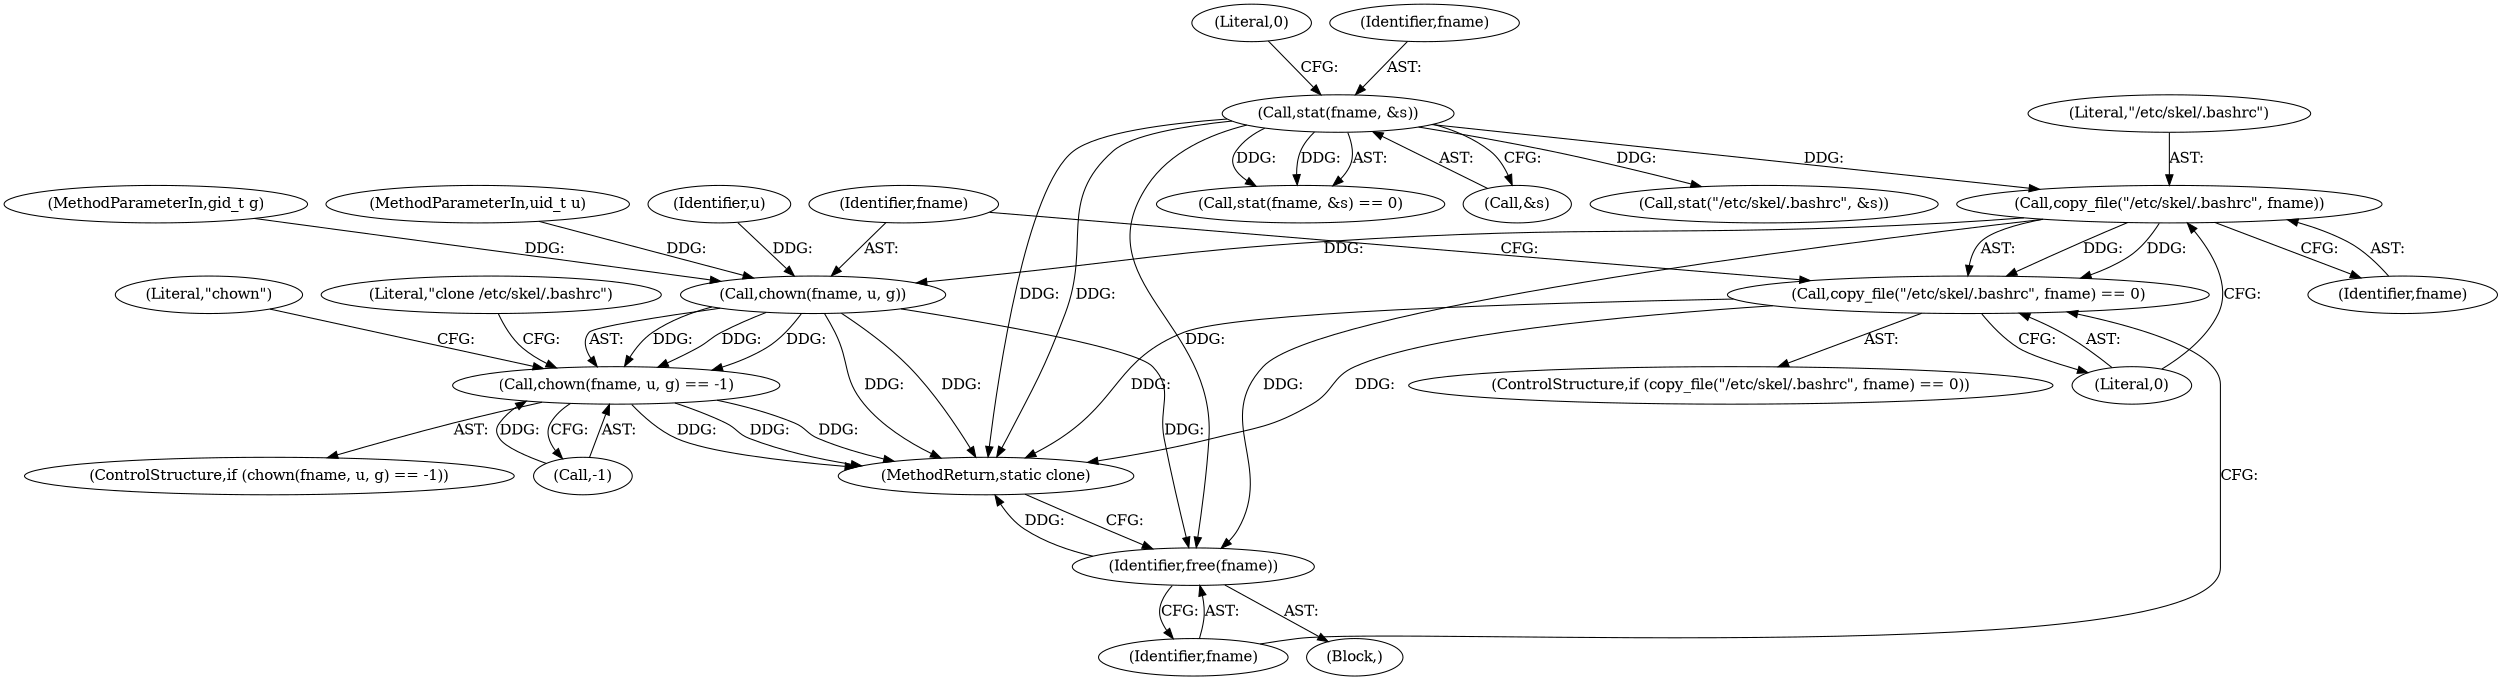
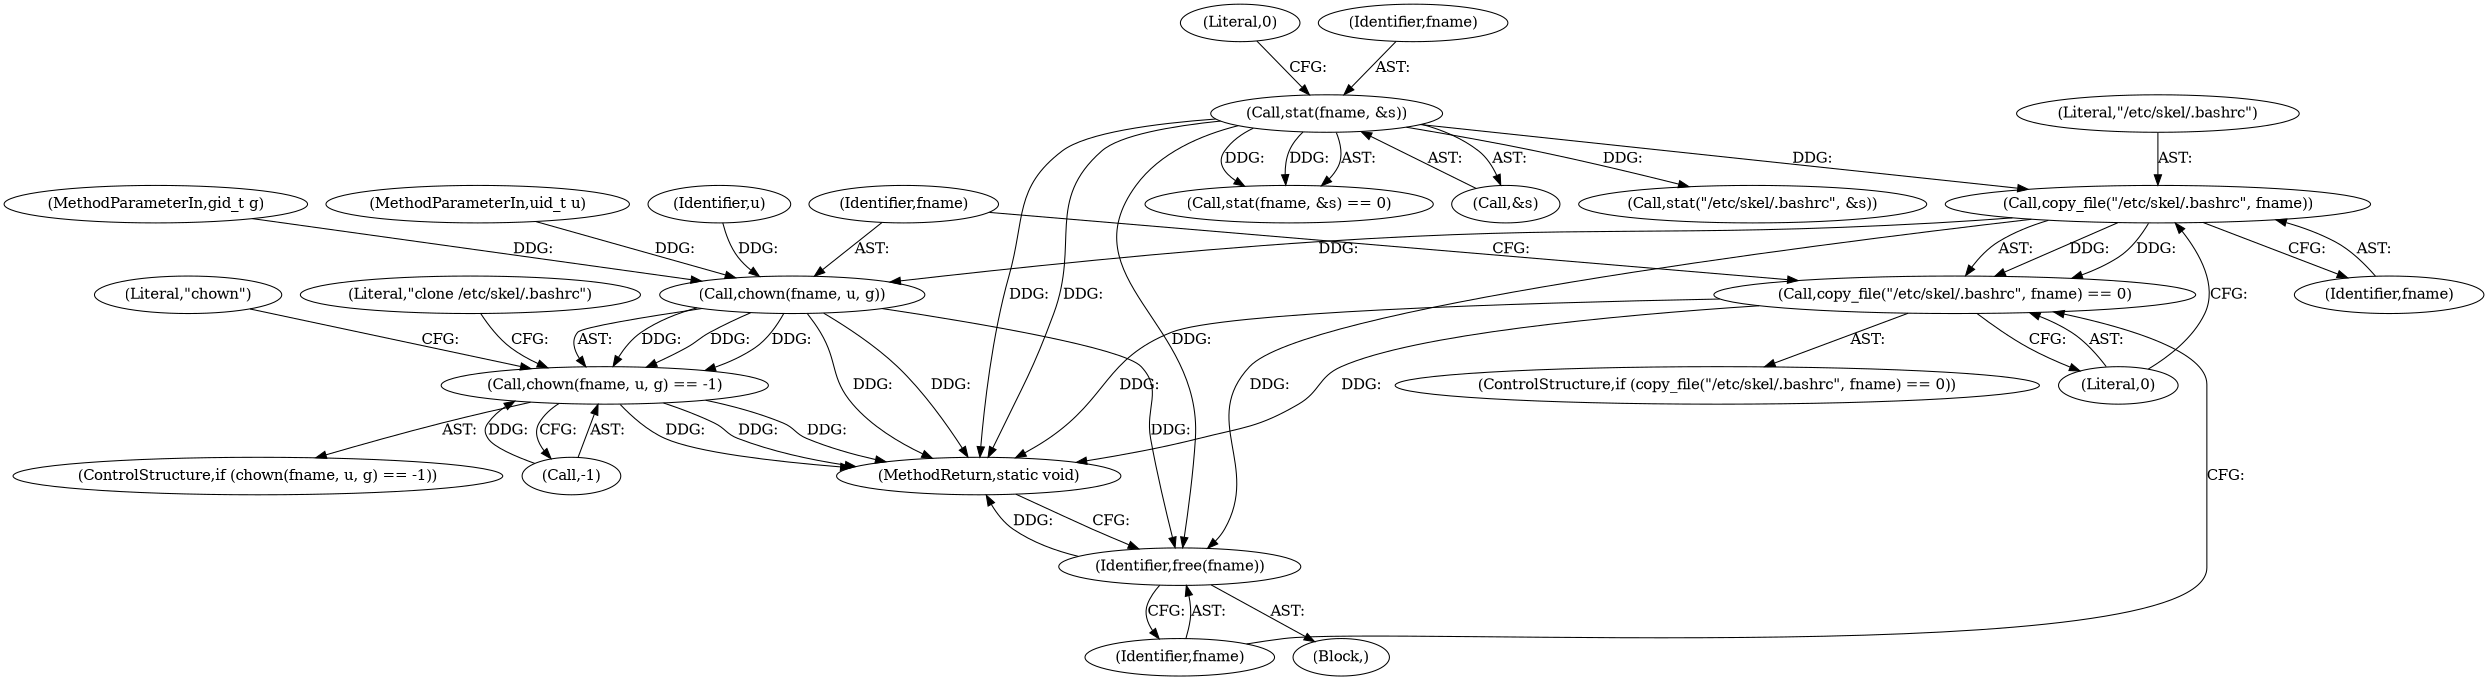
(1525, 159) -> (1512, 159)
(986, 476) -> (979, 476)
